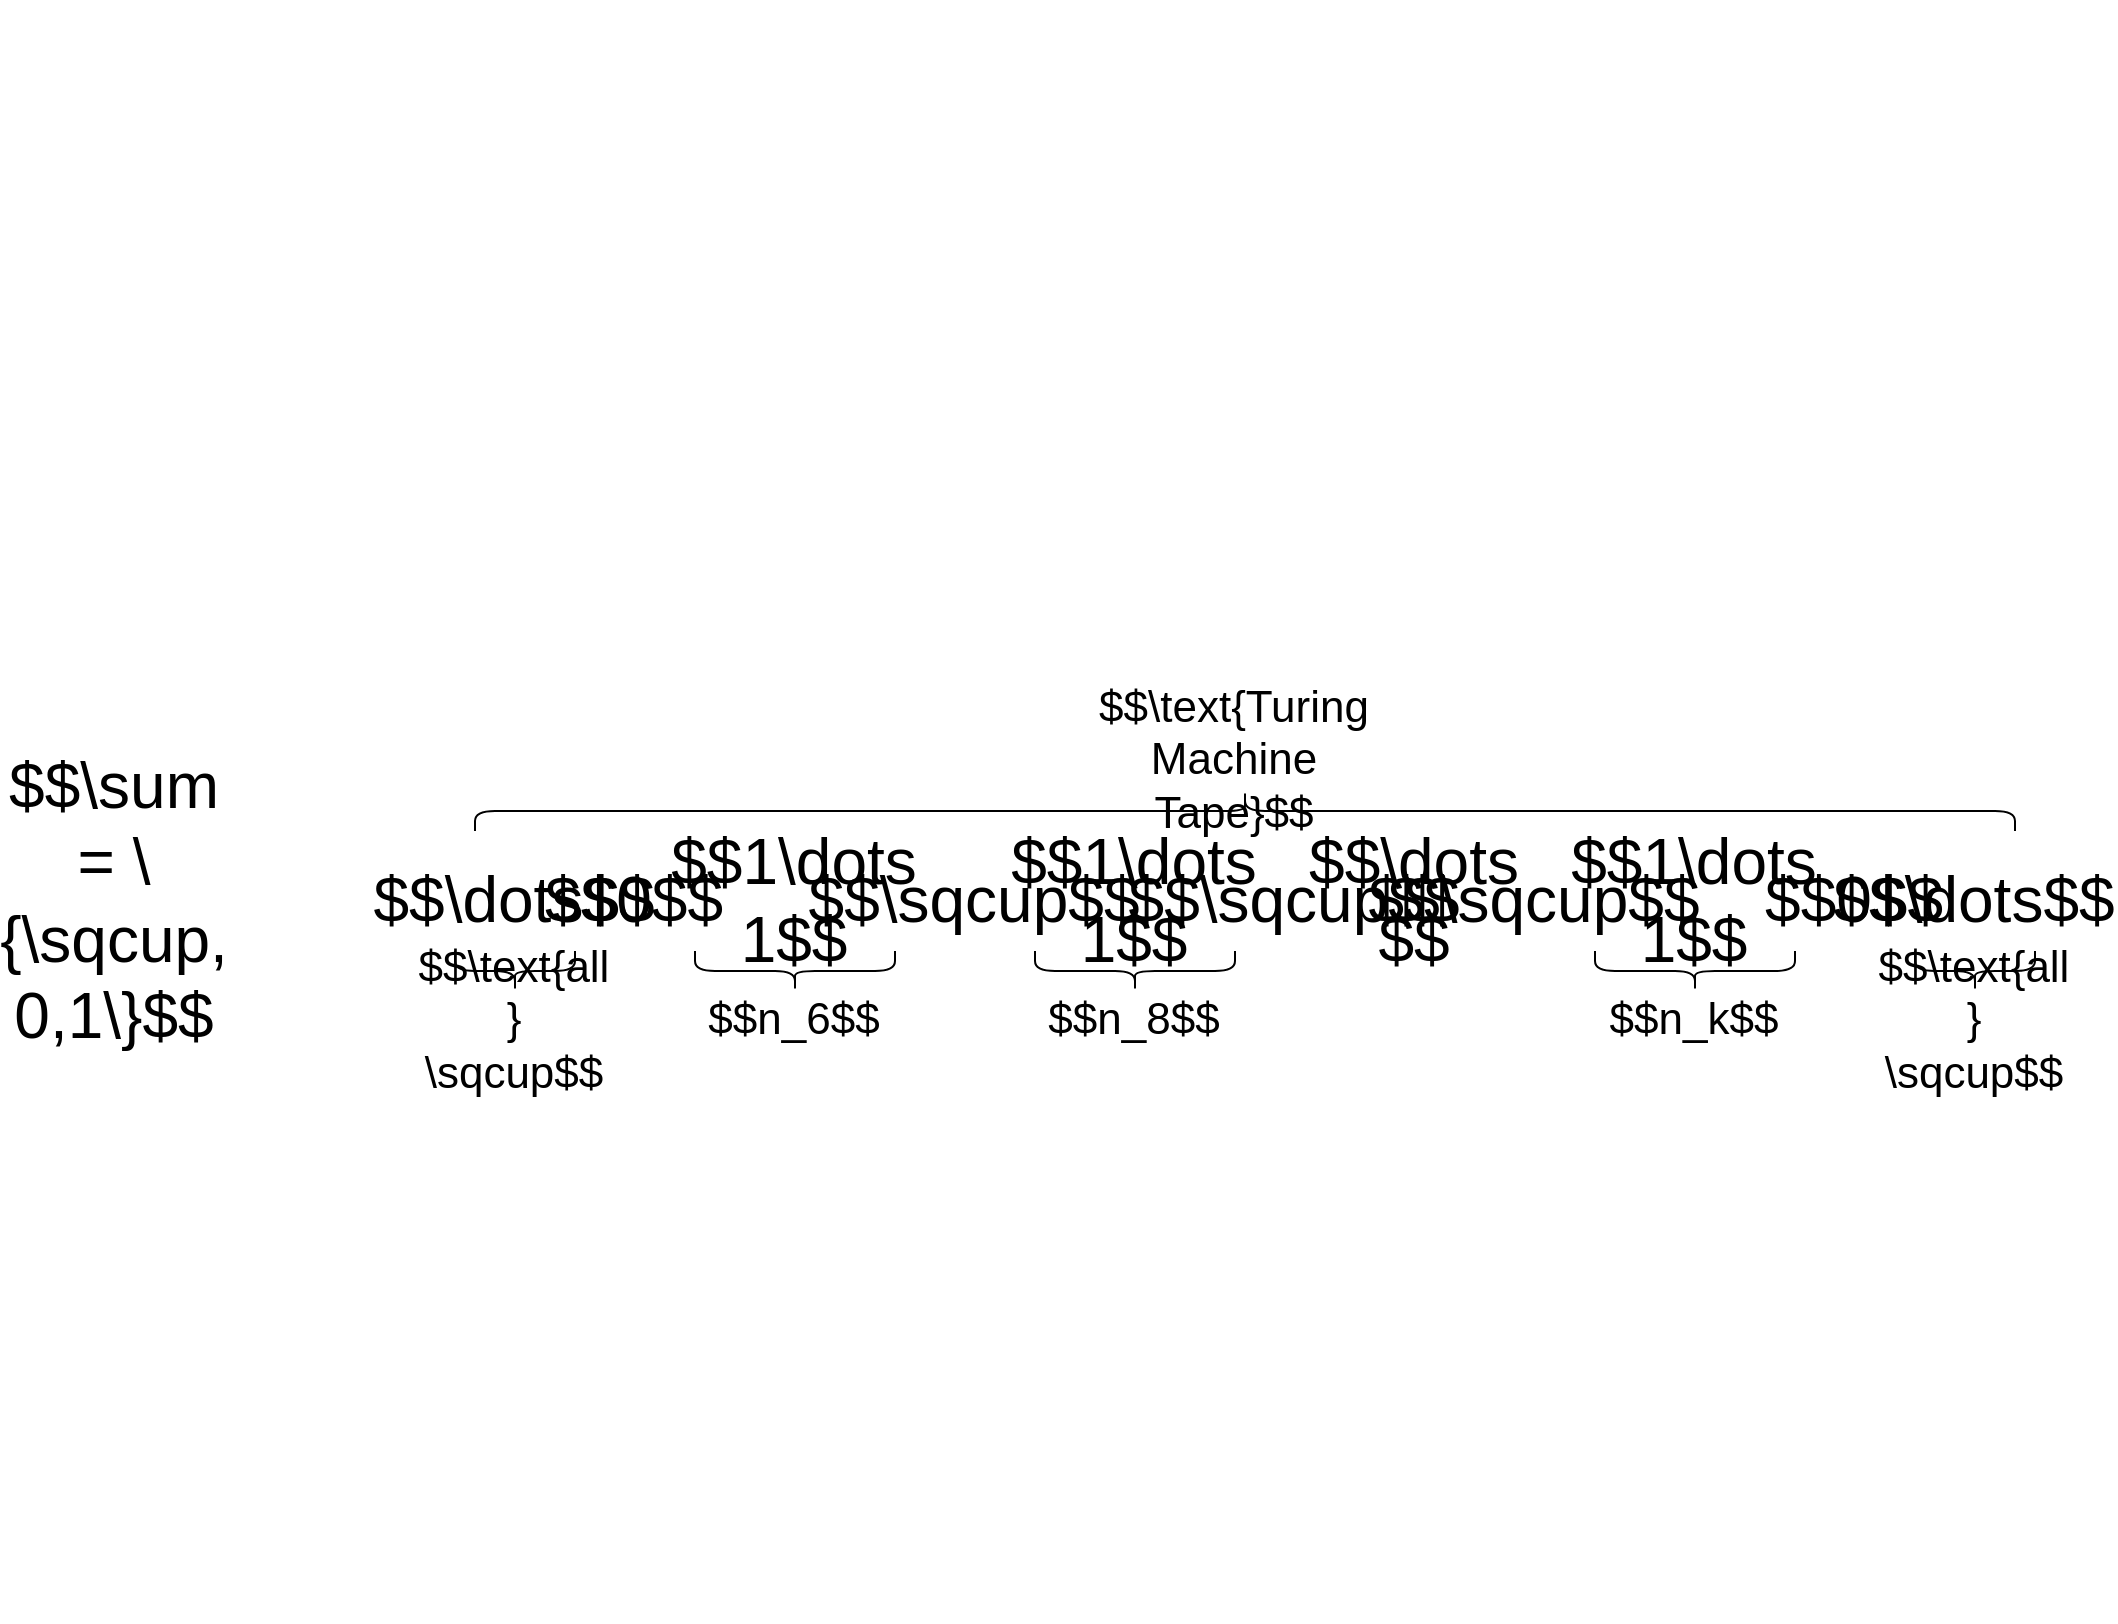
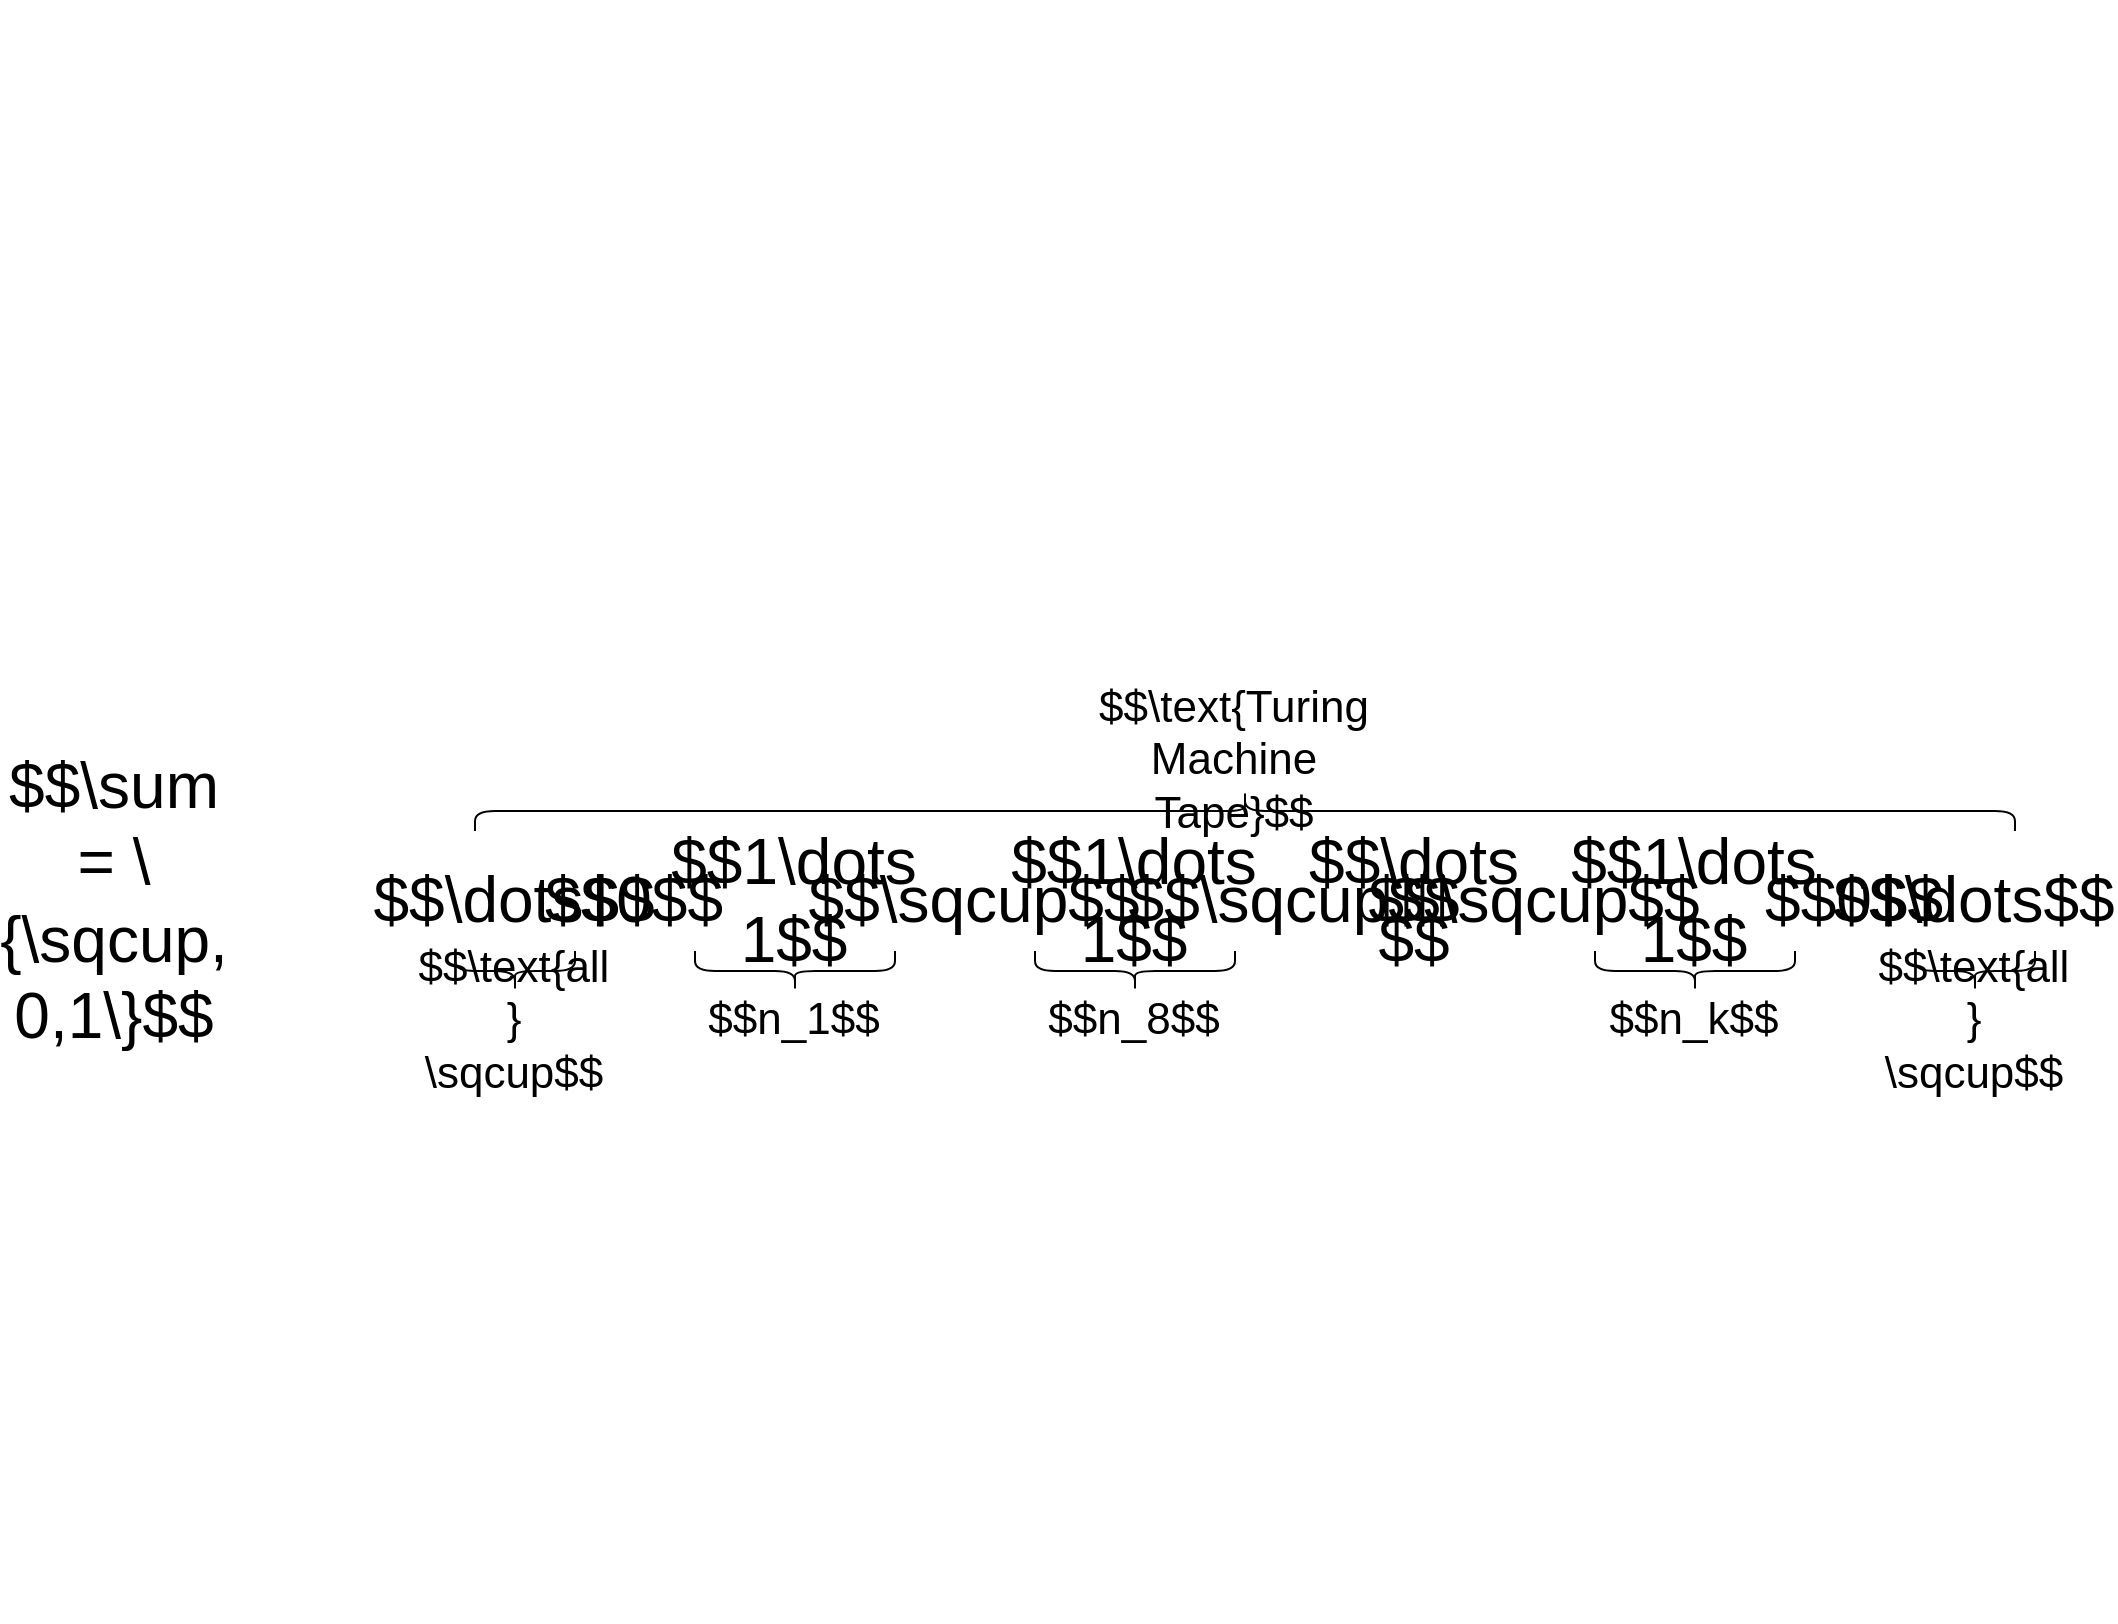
(795, 1021) -> (795, 1021)
